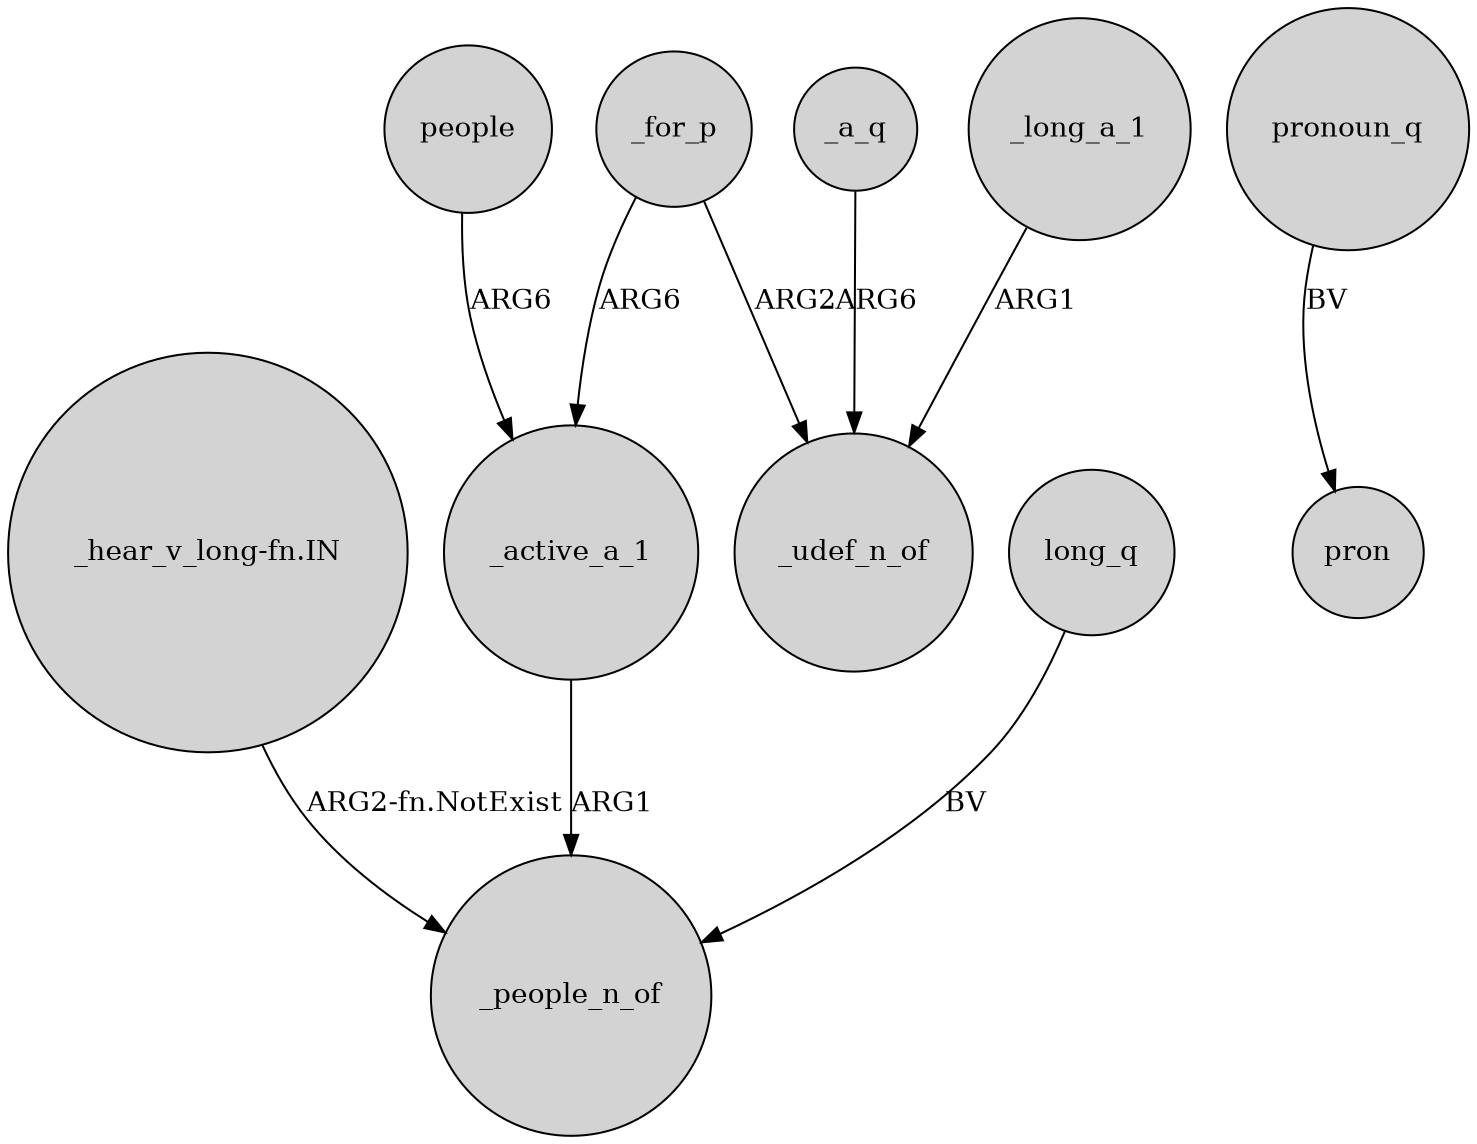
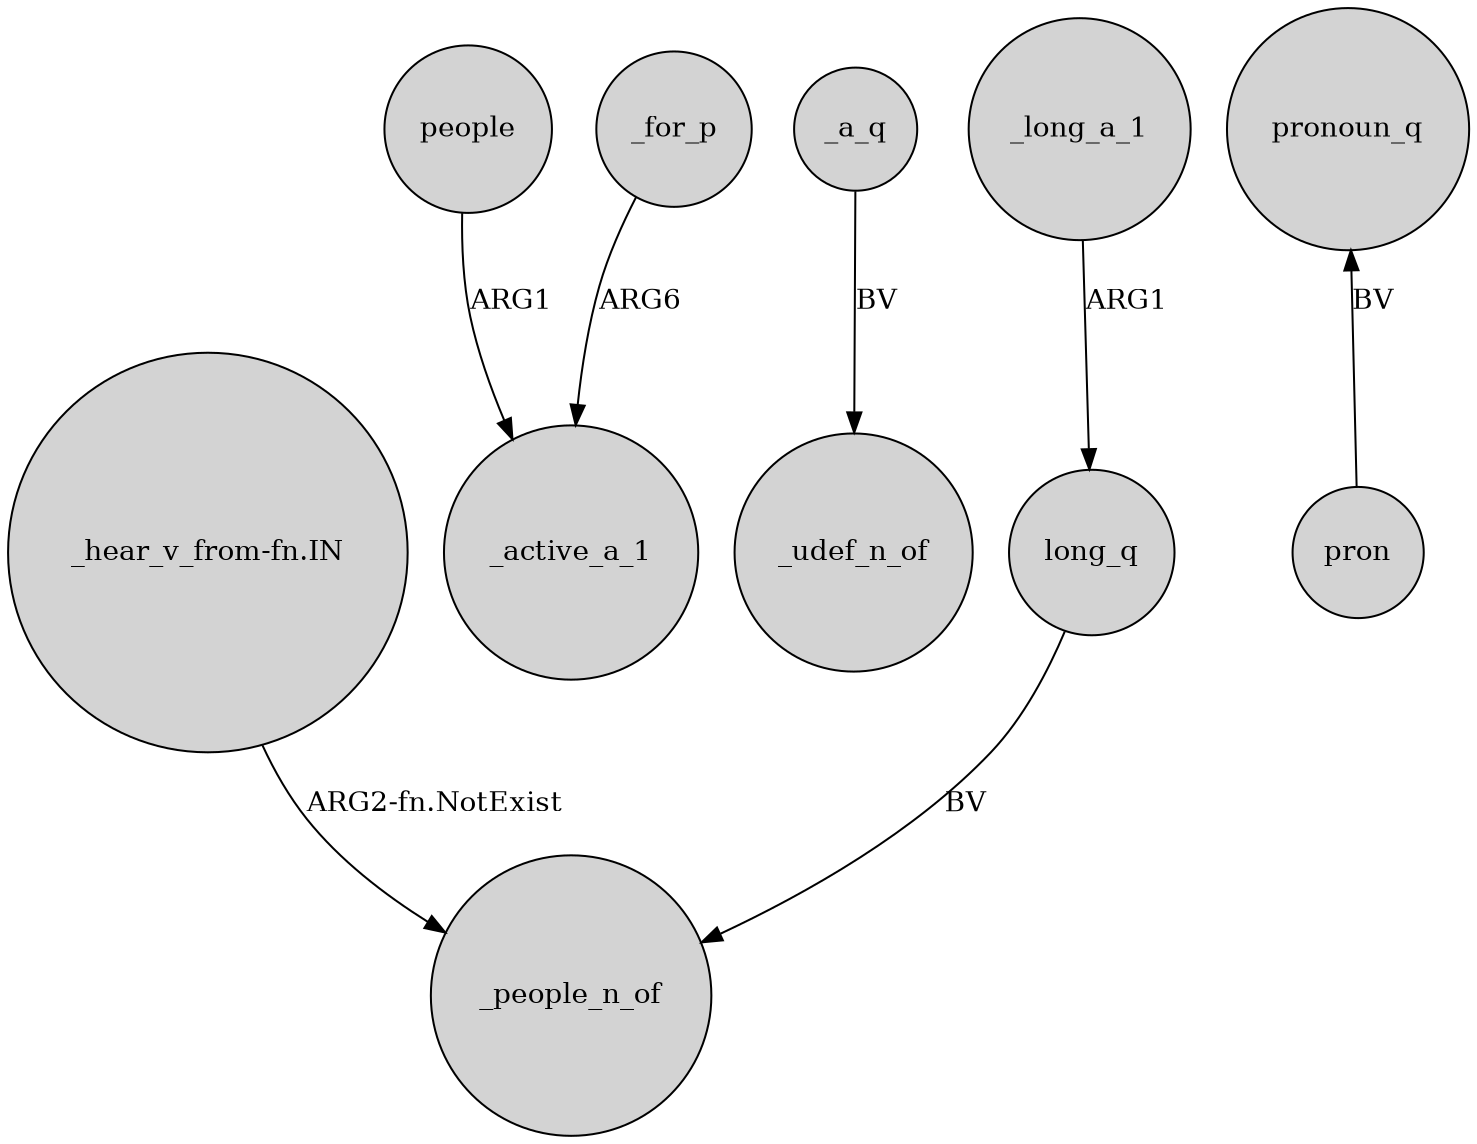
(512, 301) -> (512, 301)
(877, 301) -> (877, 301)
(752, 312) -> none
(972, 328) -> (1086, 345)
(1305, 359) -> (1354, 378)
(208, 553) -> (208, 553)
(571, 757) -> none
